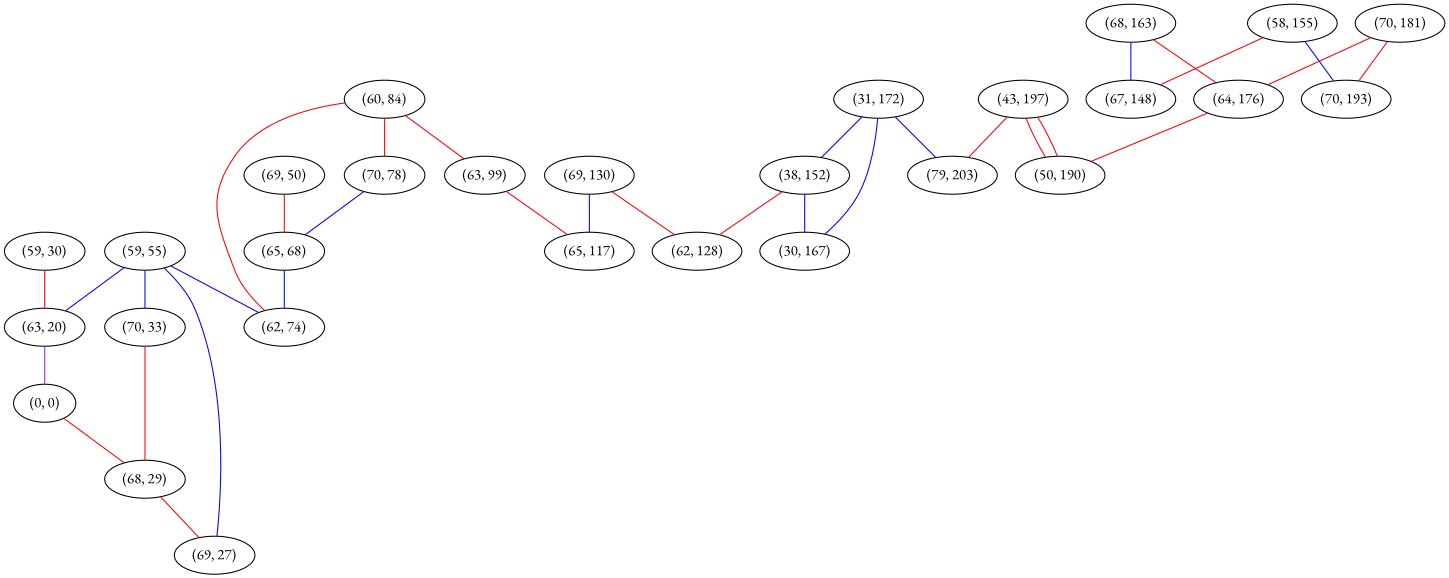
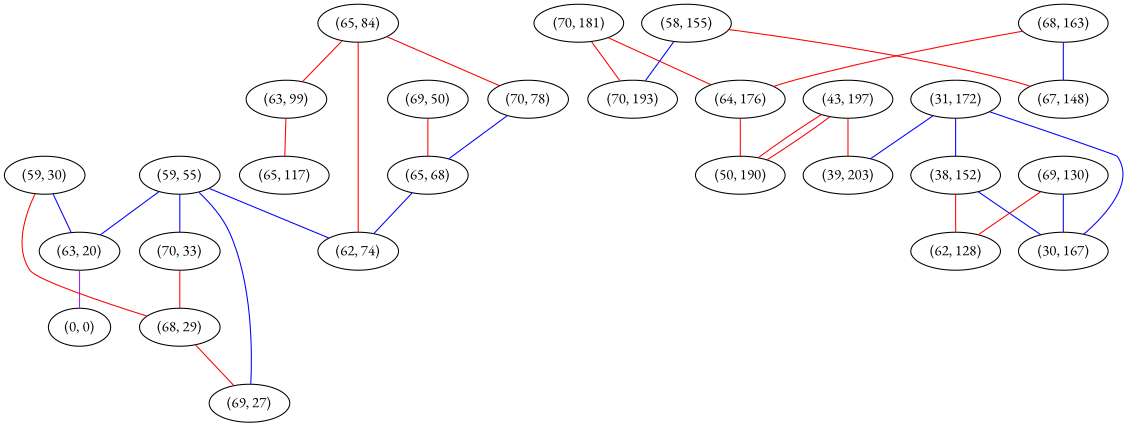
(385, 99) -> (358, 23)
(952, 175) -> (848, 175)
(589, 213) -> (1063, 213)
(45, 289) -> (62, 213)
(94, 441) -> (50, 282)
